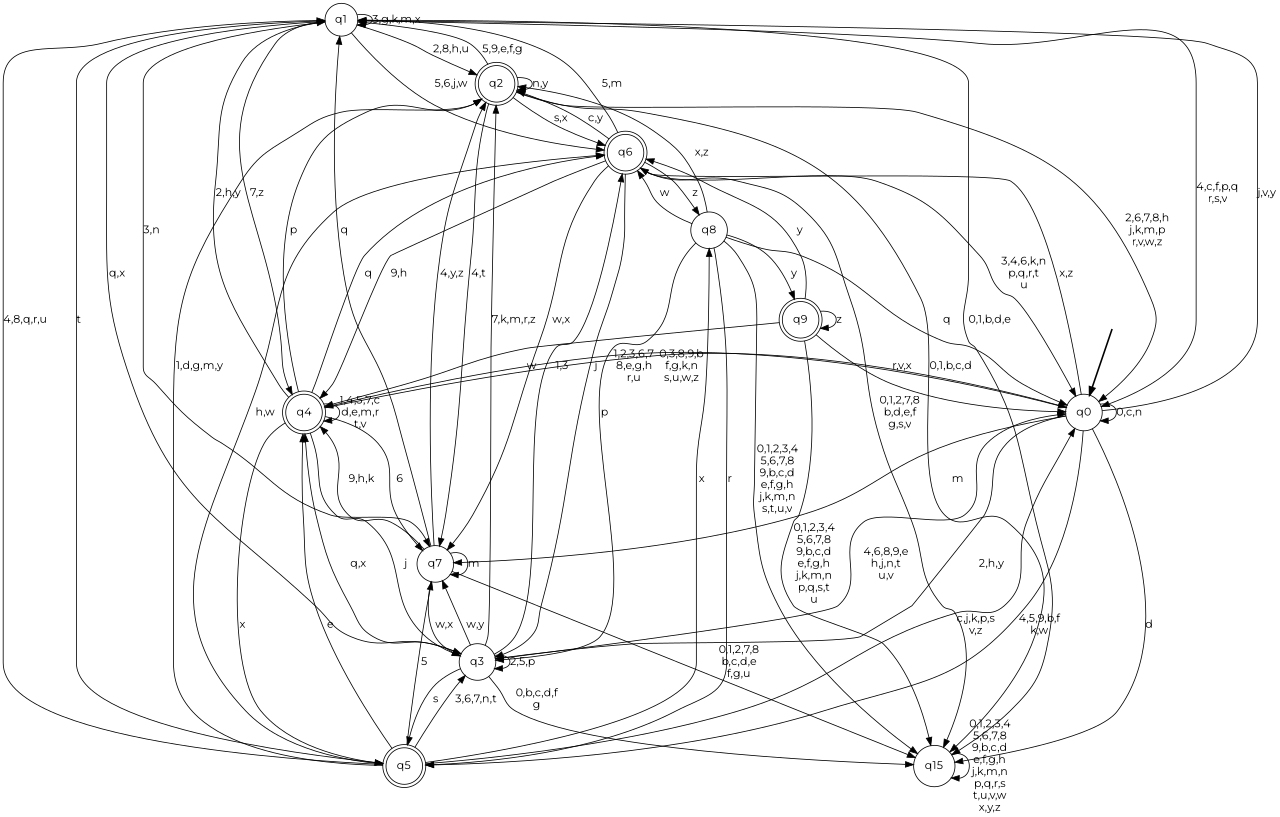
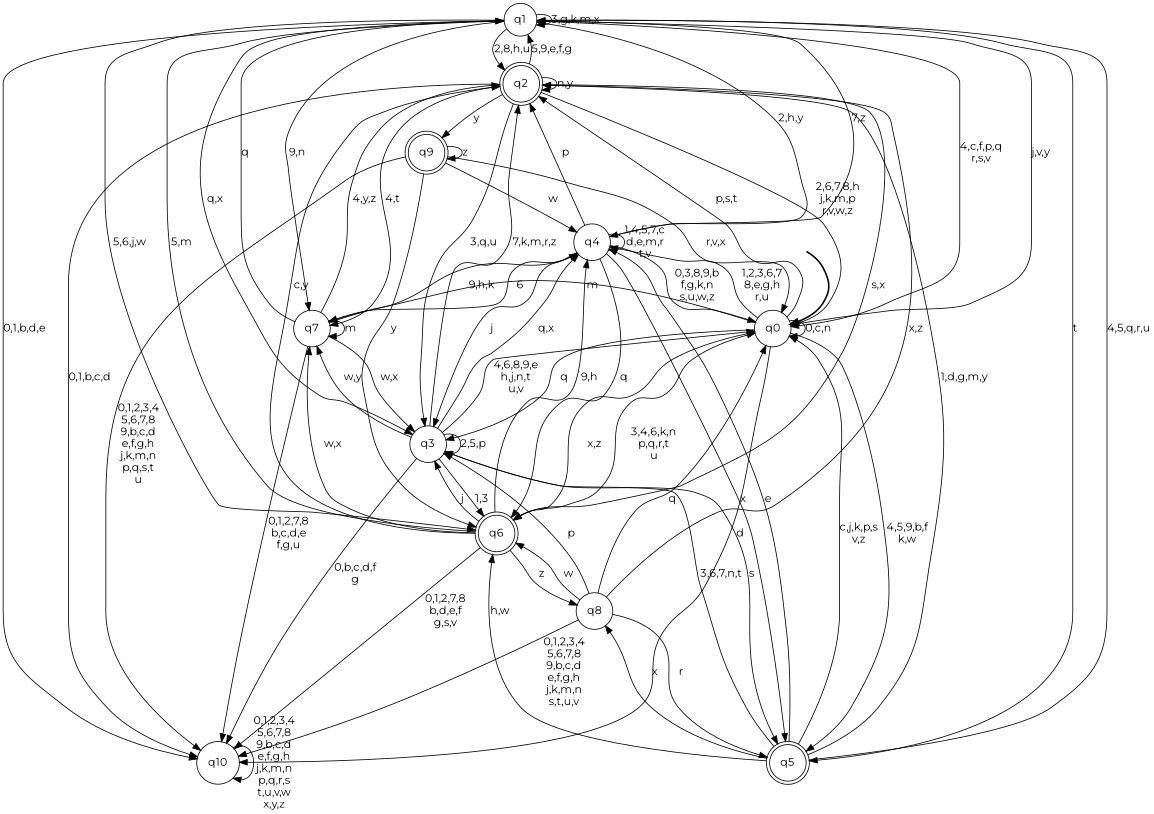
none -> (697, 204)
(152, 230) -> (298, 153)
none -> (444, 254)
(767, 255) -> (474, 112)
(25, 320) -> (1129, 329)
(304, 413) -> (592, 242)
(992, 564) -> (564, 377)
(417, 667) -> none
(934, 766) -> (218, 763)
